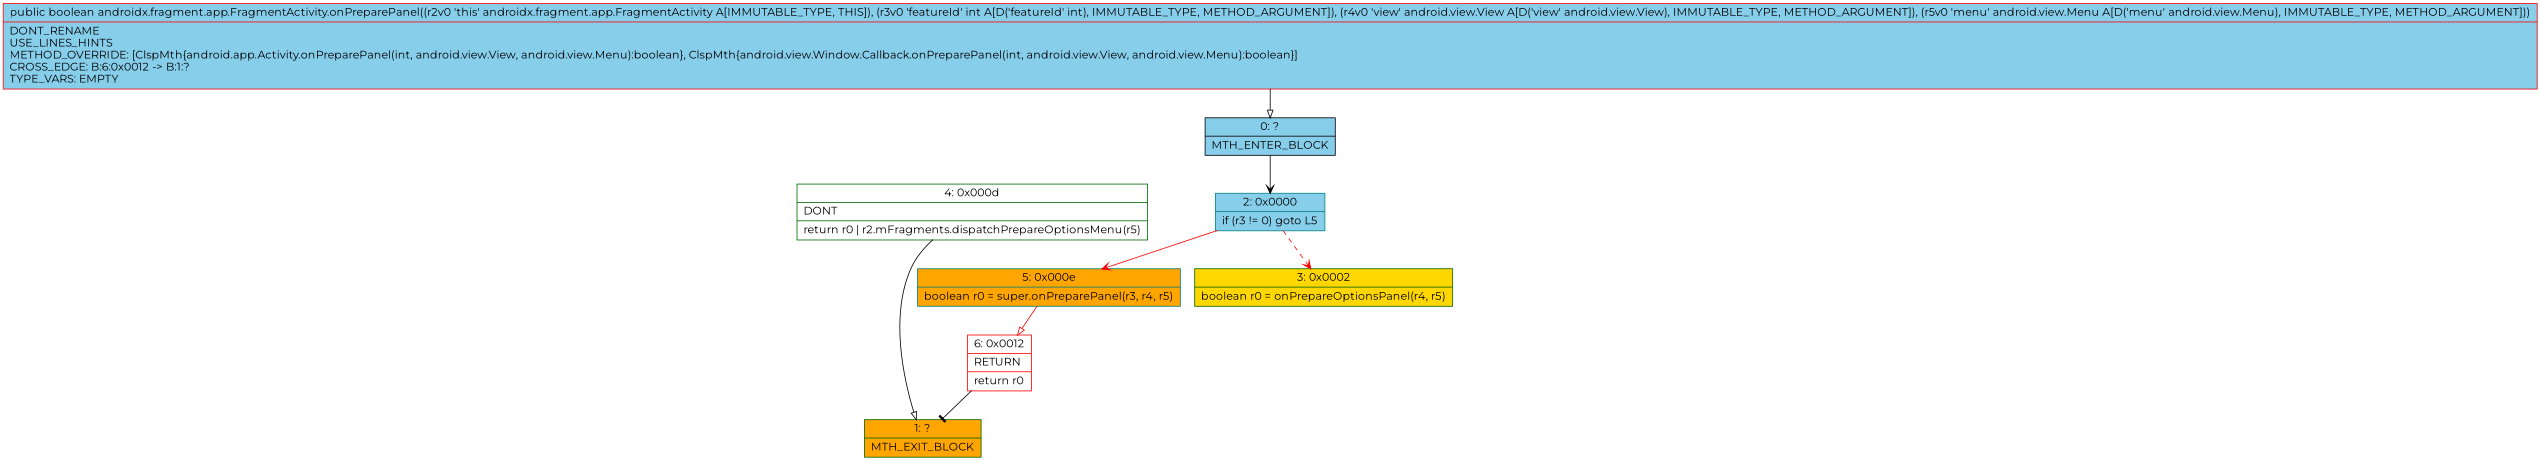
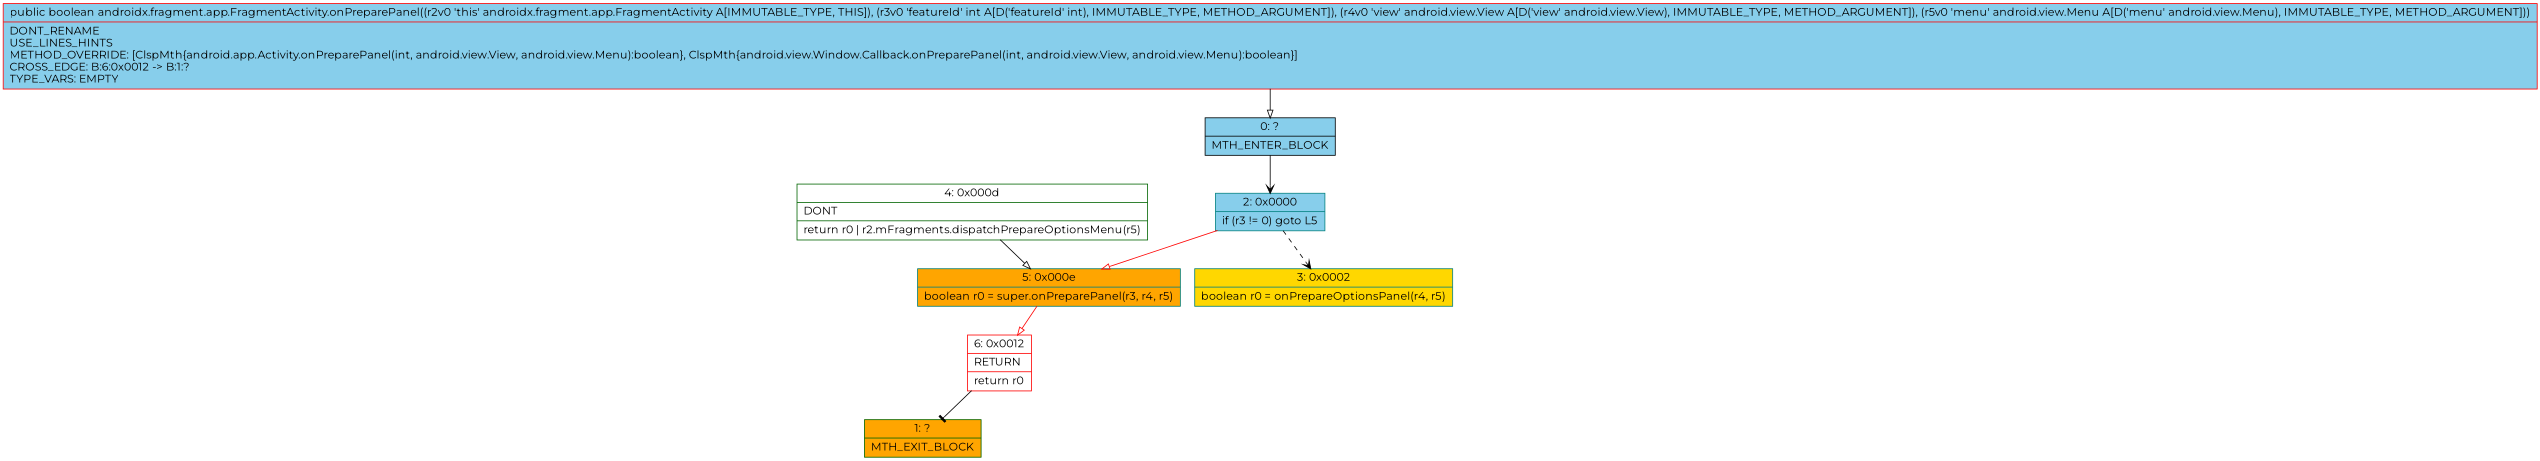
(1295, 247) -> (1295, 247)
(1163, 248) -> (1163, 248)
(1324, 288) -> (1324, 288)
(900, 322) -> (1012, 252)
